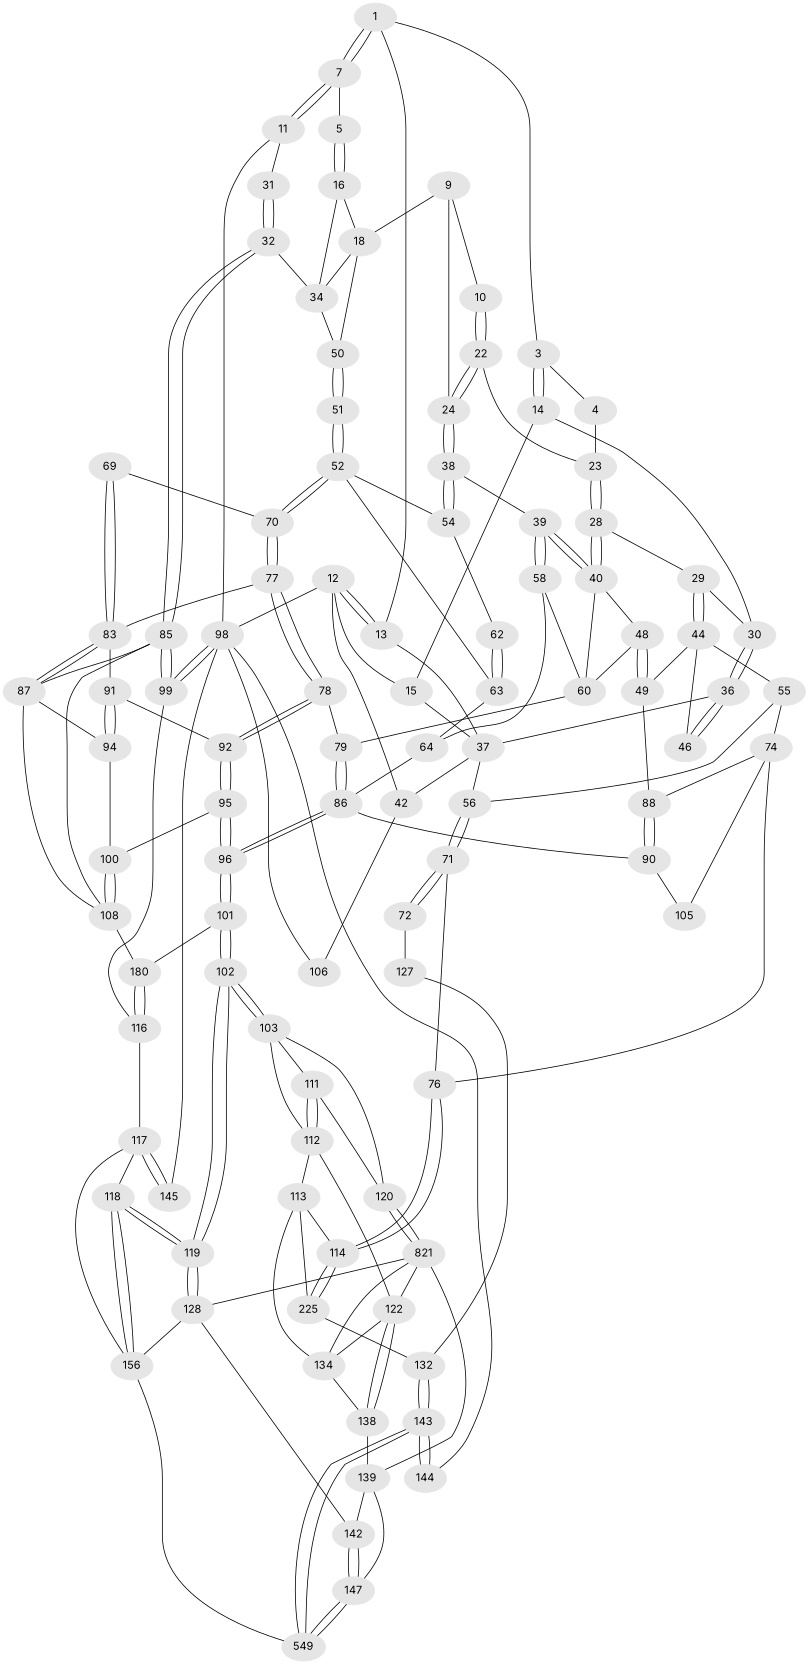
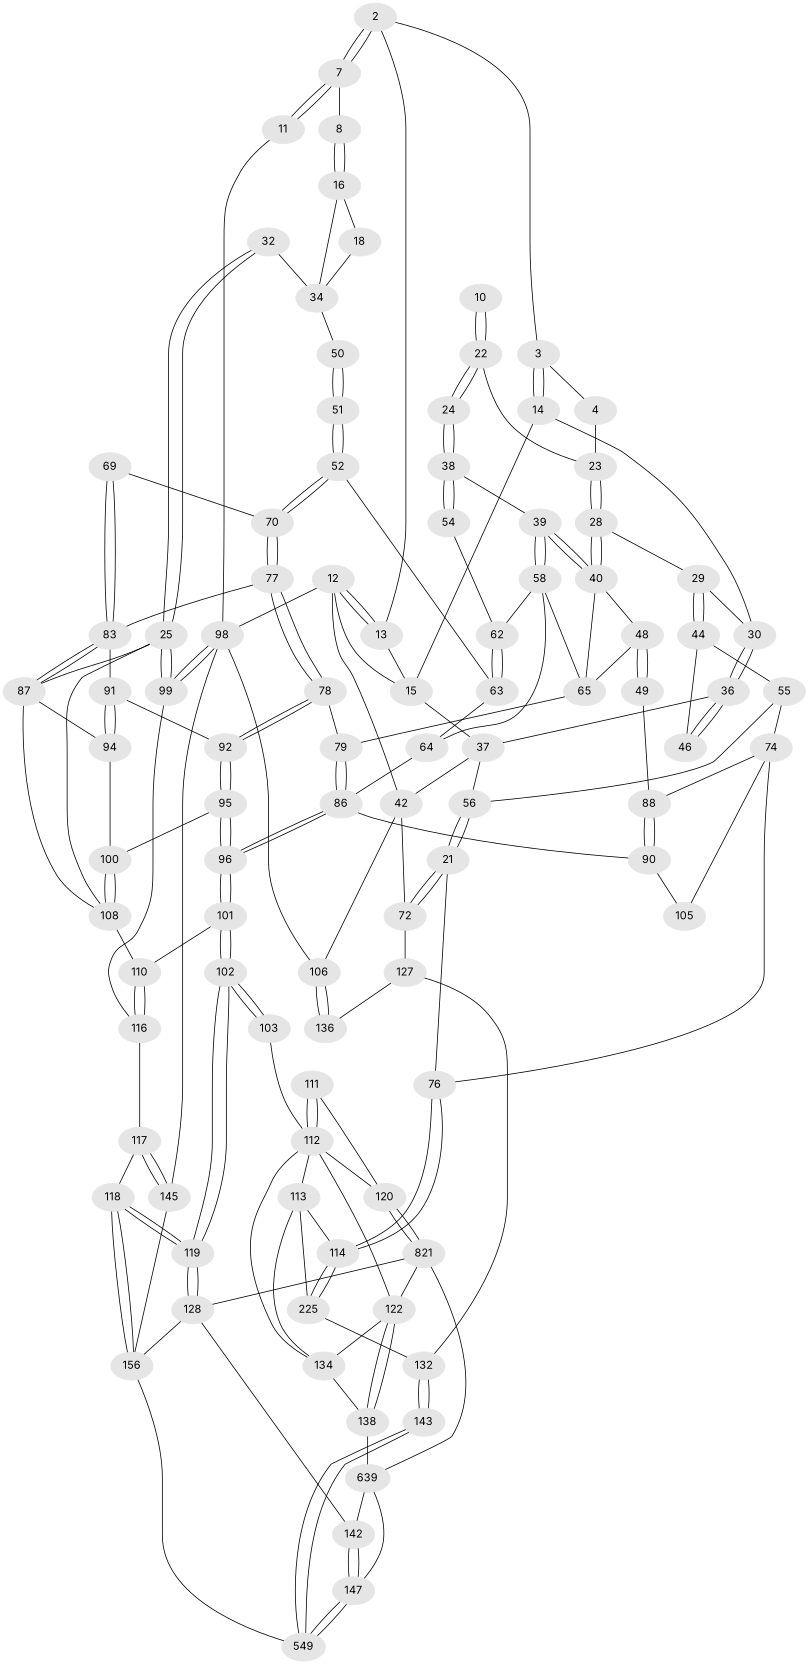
(375, 17) -> (375, 17)
(340, 130) -> (340, 130)
(269, 186) -> none
(449, 186) -> none
(349, 298) -> none
(393, 495) -> none
none -> (519, 607)
(166, 635) -> (166, 635)
(671, 663) -> none
(444, 683) -> (397, 664)
(585, 692) -> (585, 692)
none -> (403, 860)
(448, 860) -> (448, 860)
(140, 973) -> (140, 973)
none -> (325, 1029)
(291, 1057) -> none
(356, 1095) -> (349, 1169)
(78, 1247) -> (151, 1282)
(362, 1301) -> (251, 1257)
(368, 1478) -> (368, 1478)
(425, 1478) -> none
